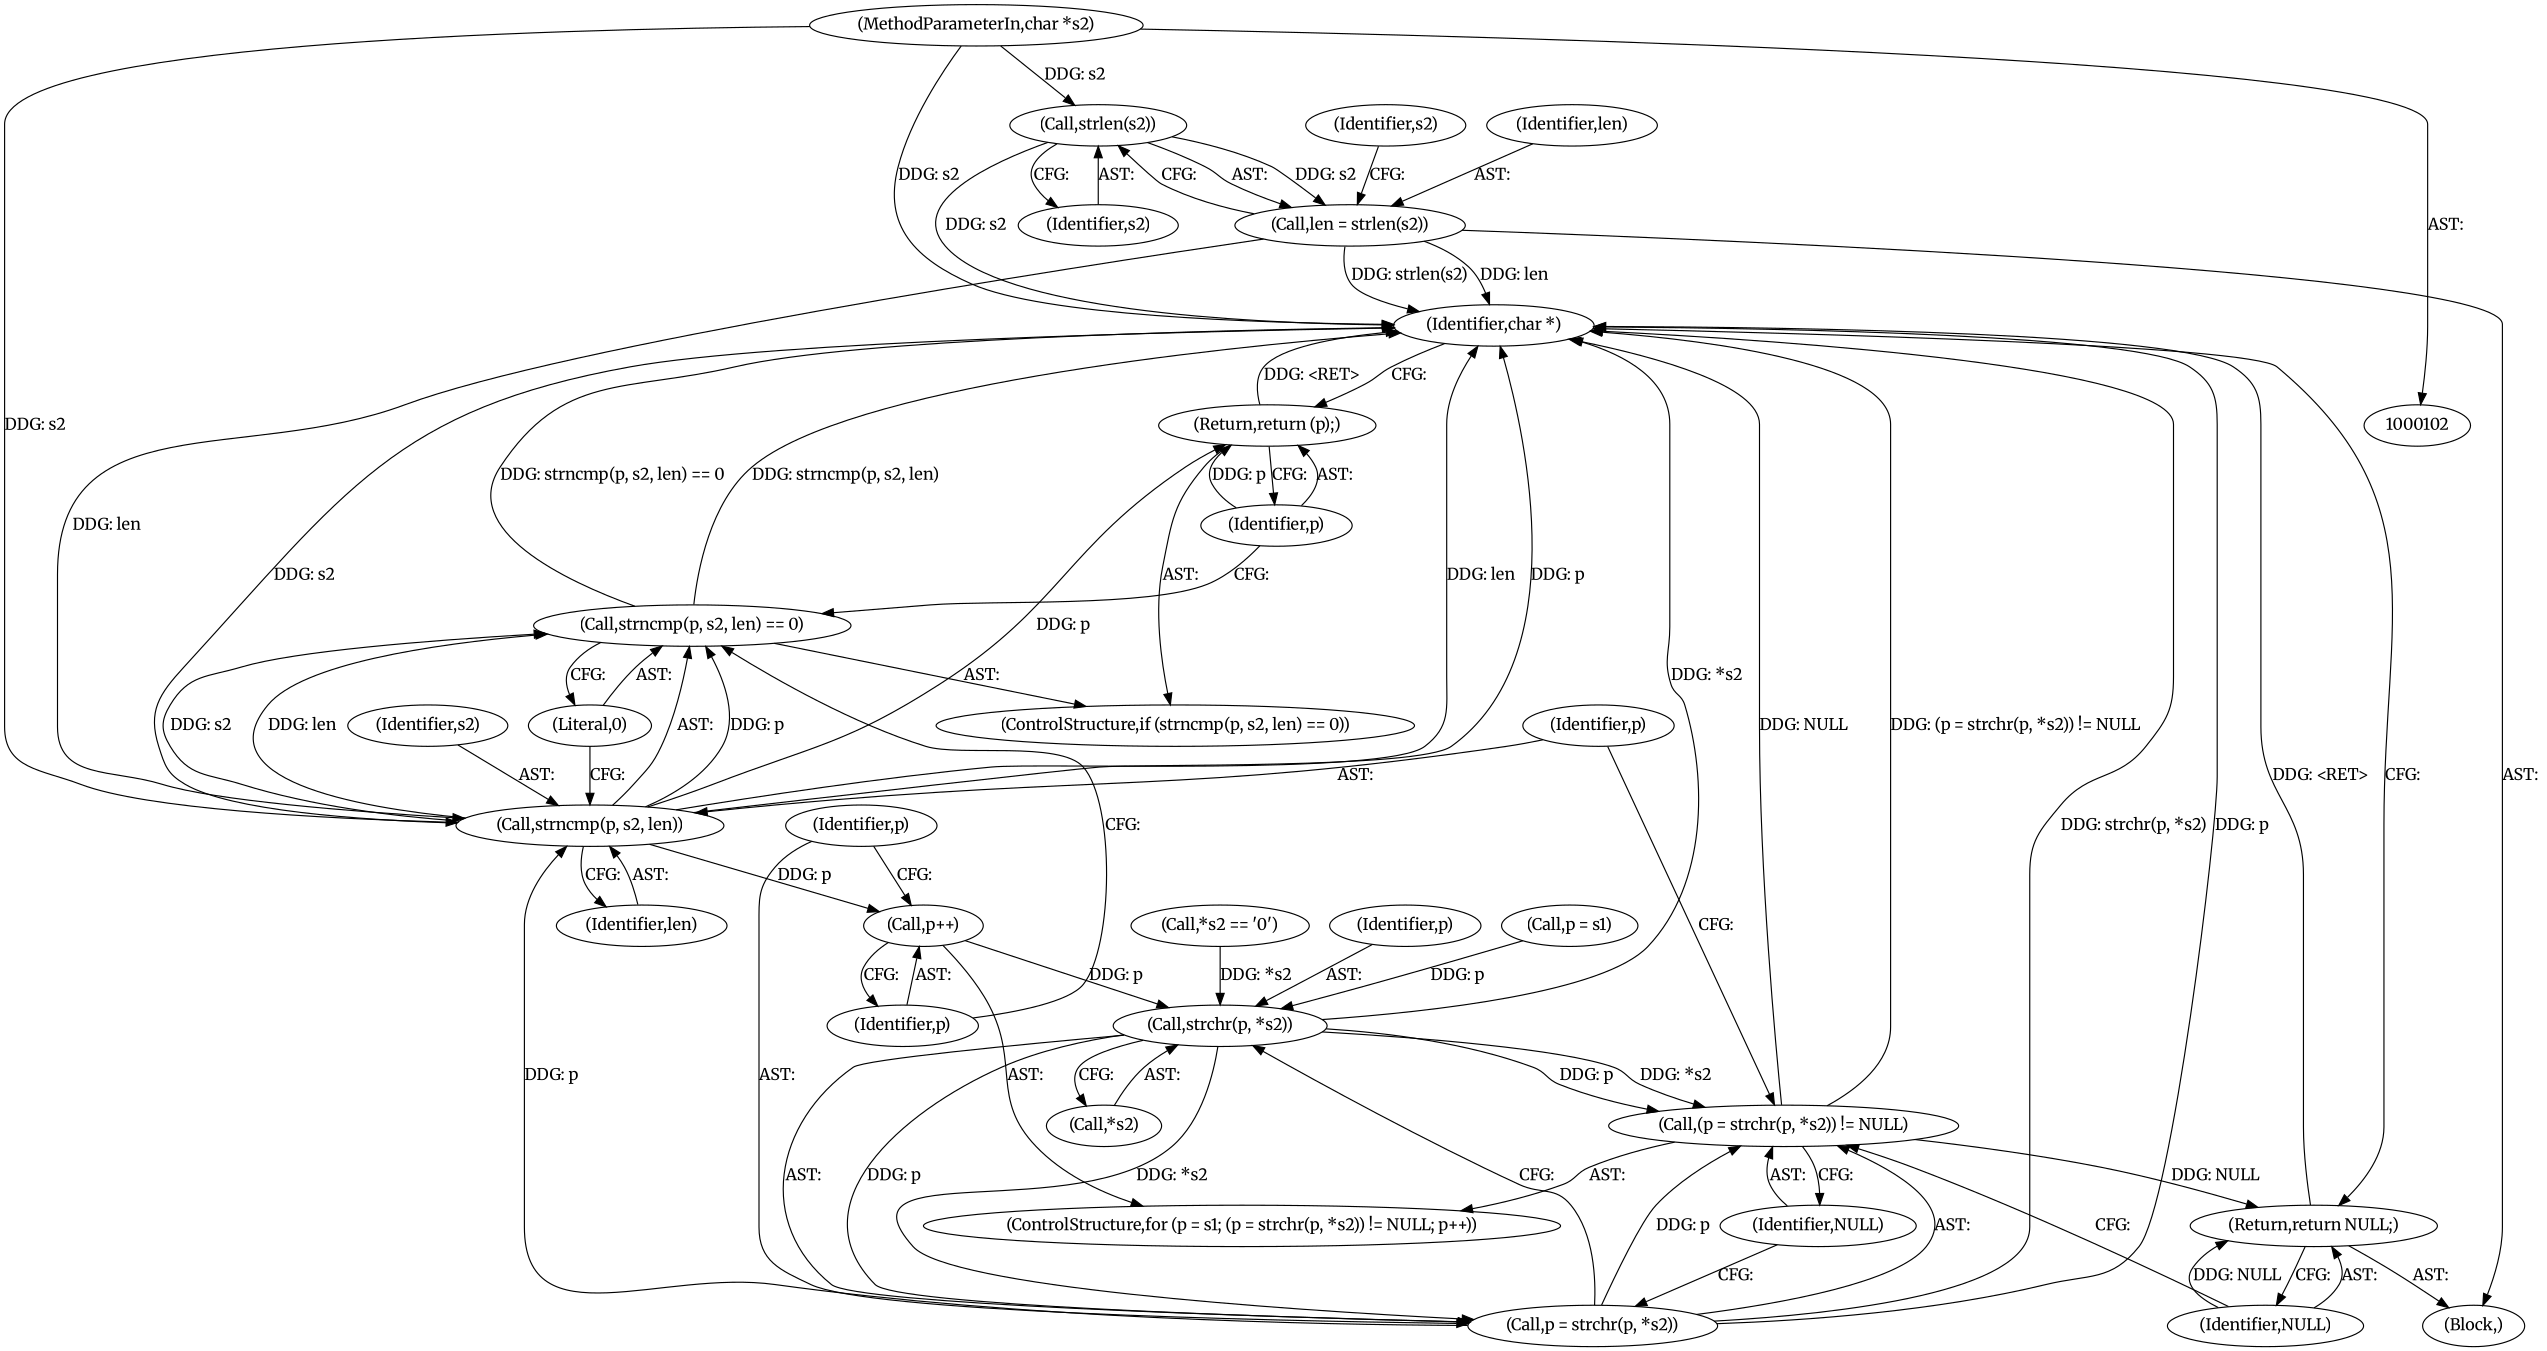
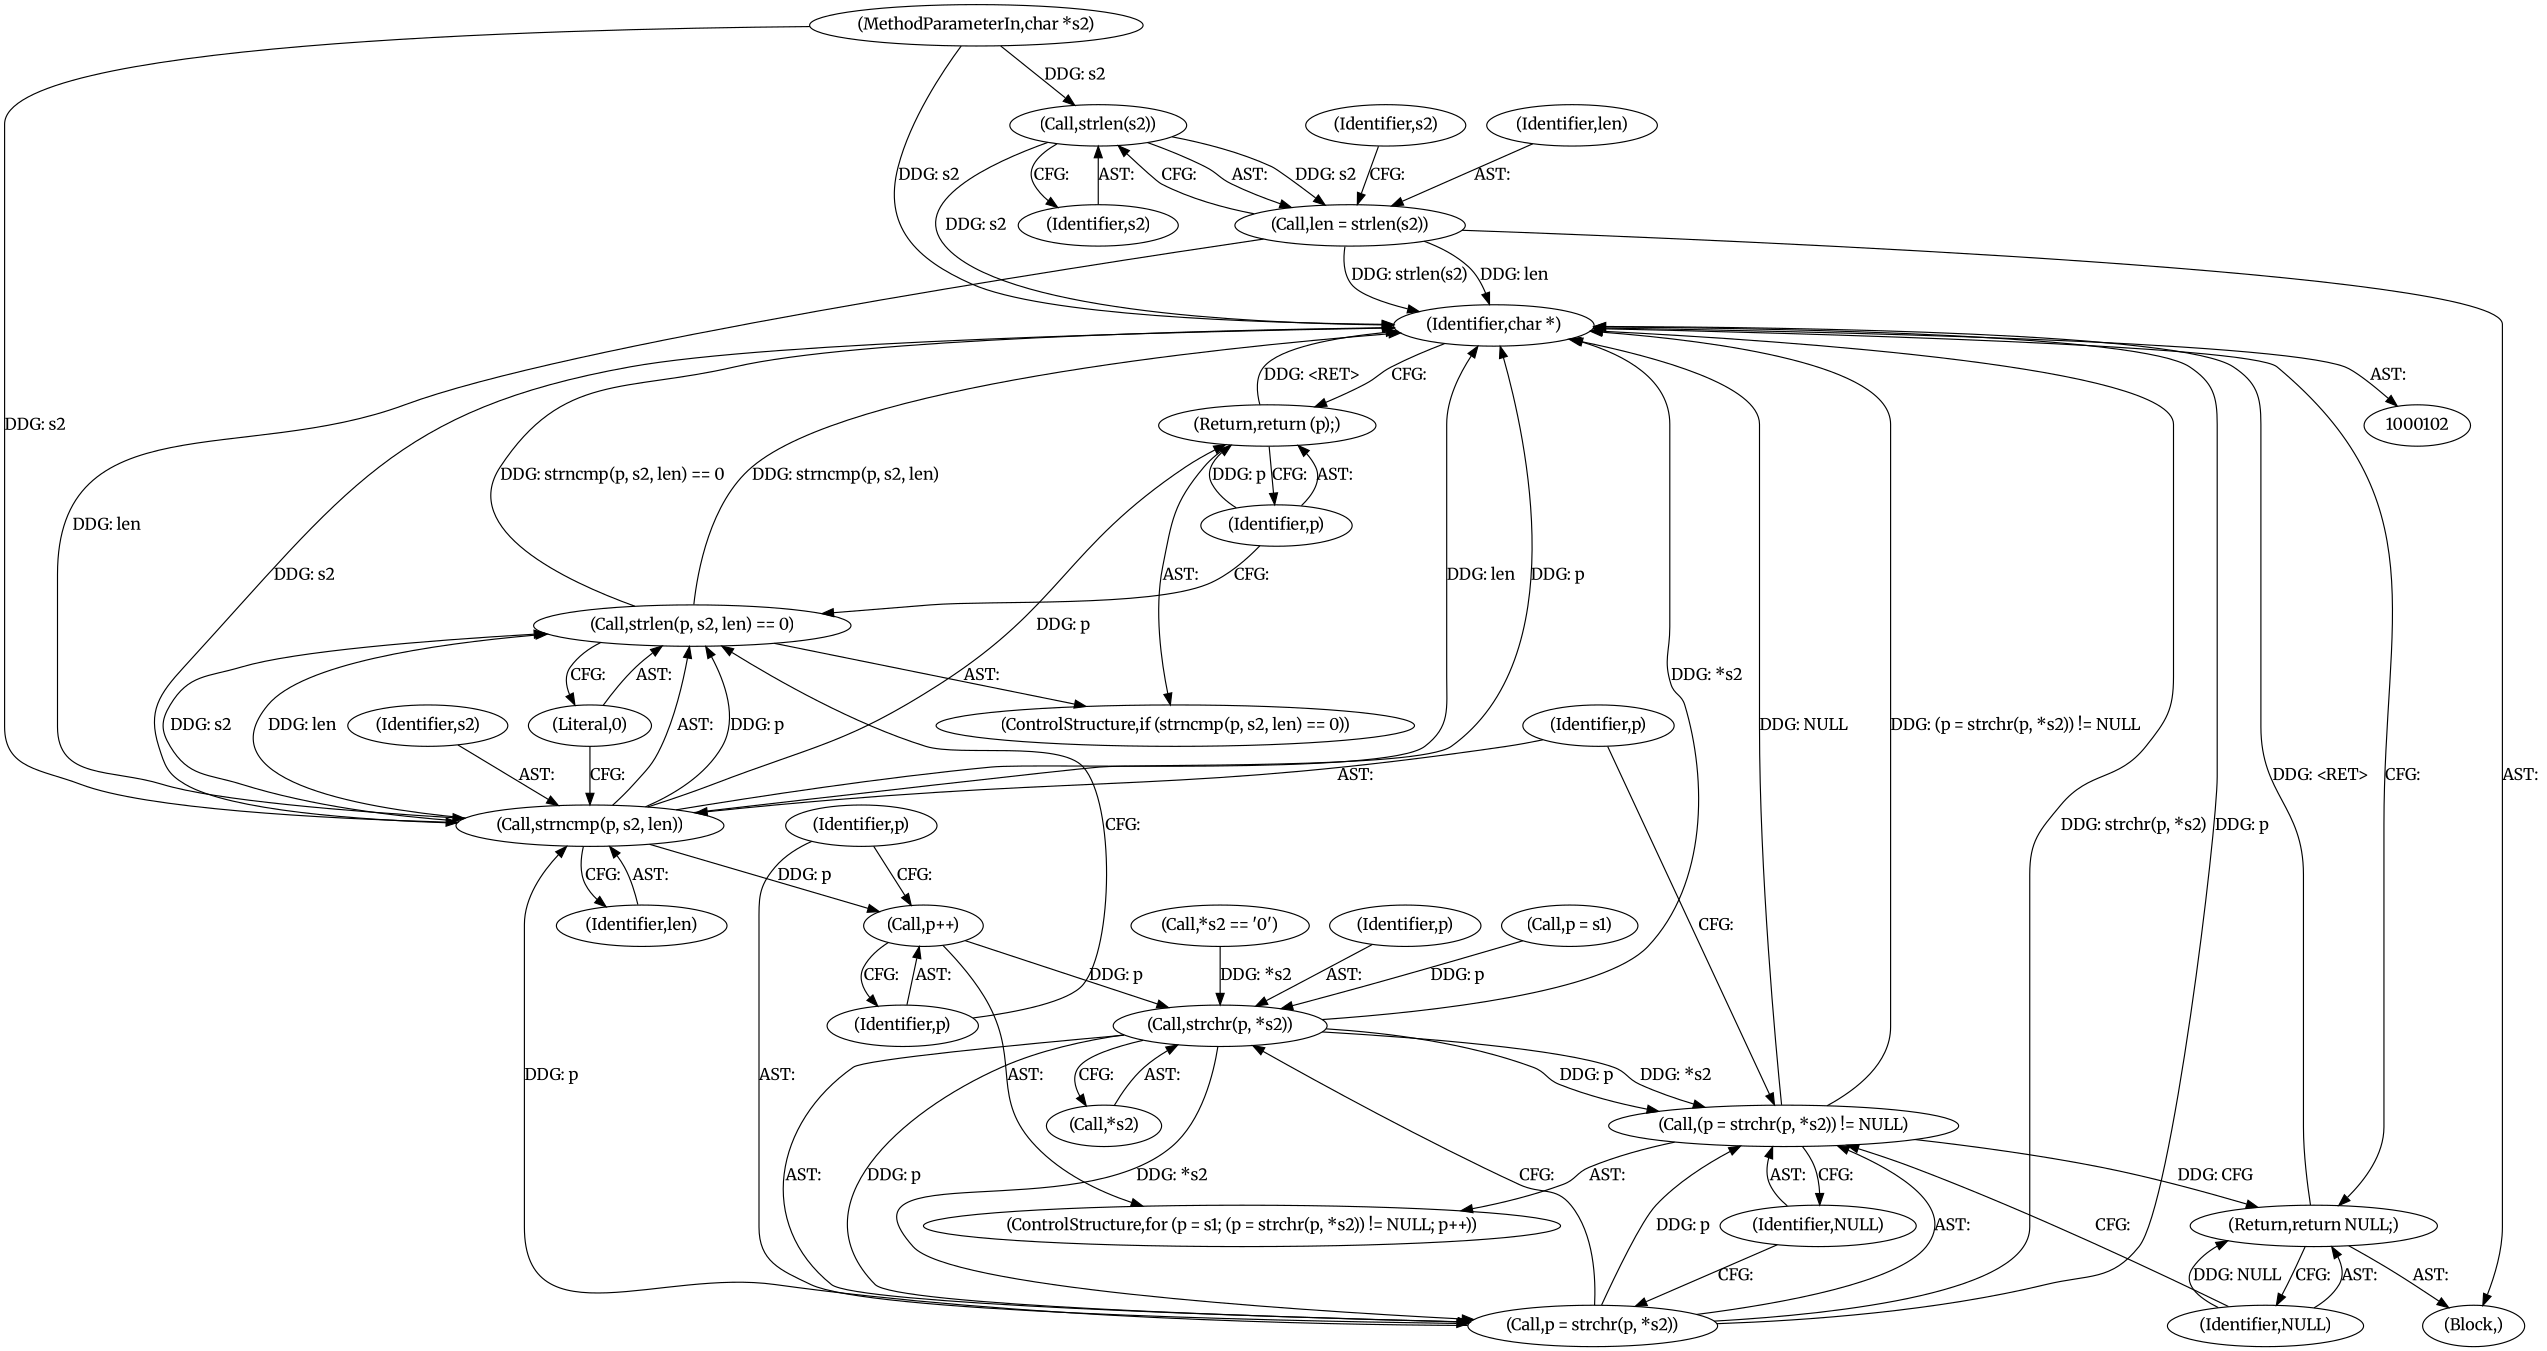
(1923, 55) -> (1997, 338)
(692, 626) -> (692, 626)
(2216, 1176) -> (2216, 1176)
